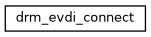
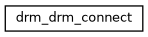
(75, 19) -> (74, 19)
